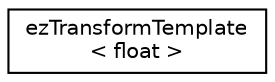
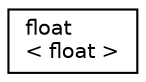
(137, 41) -> (73, 41)
